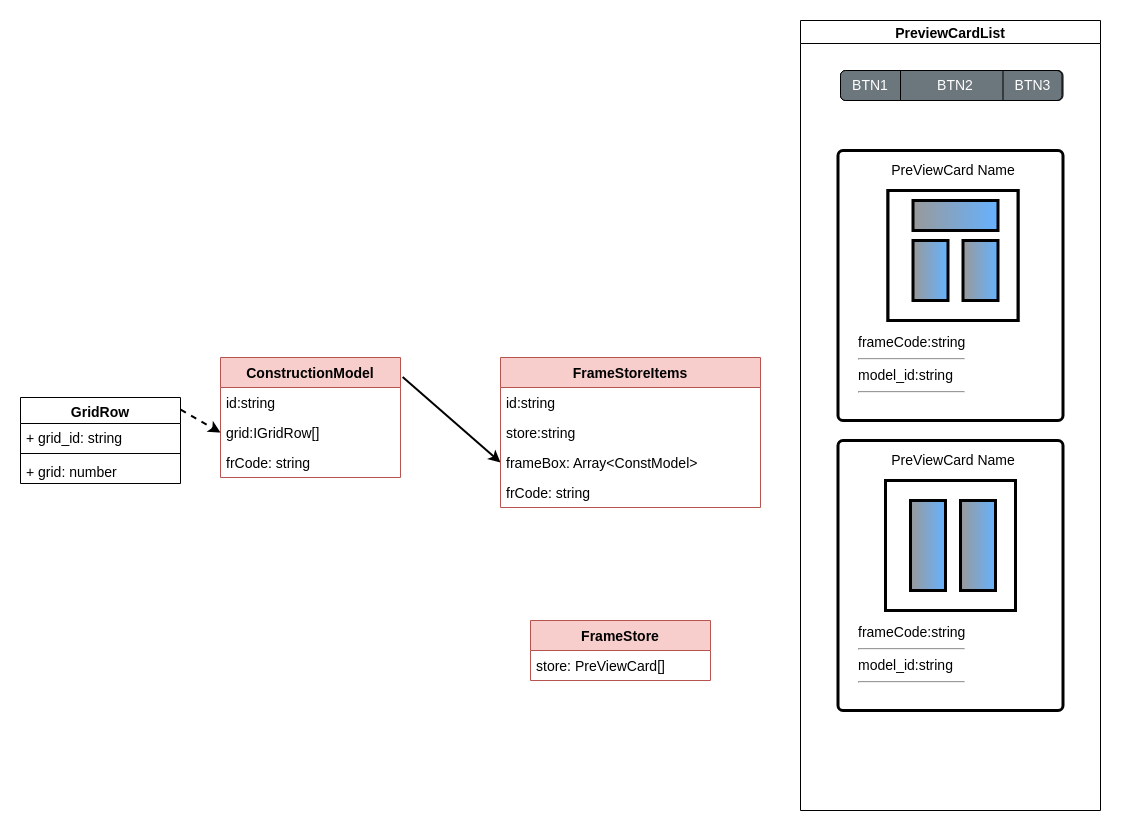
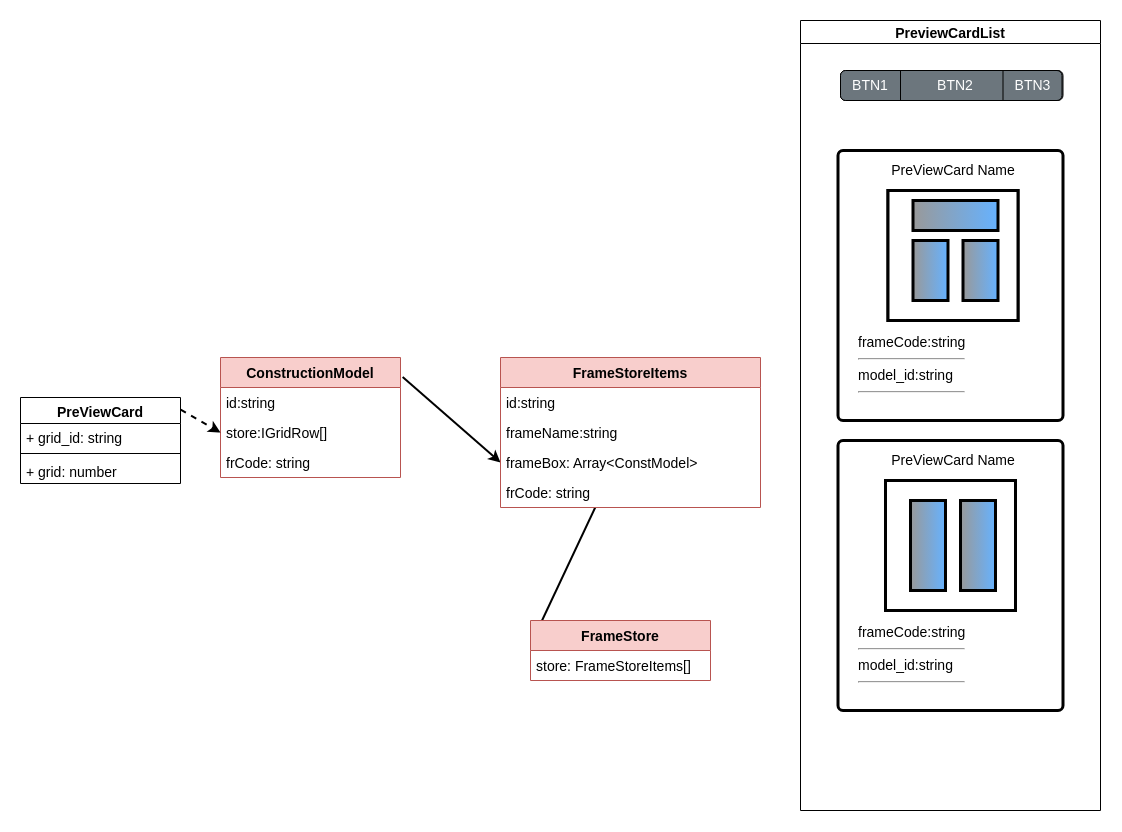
(100, 412) -> (100, 412)
(279, 433) -> (285, 433)
(549, 433) -> (565, 433)
none -> (568, 565)
(609, 666) -> (626, 666)
